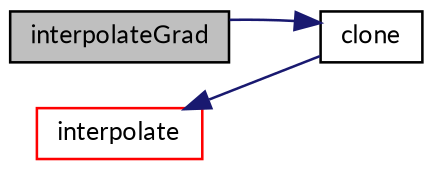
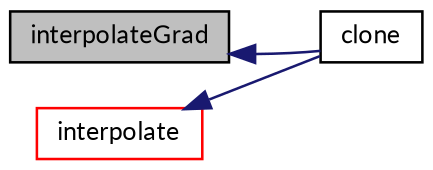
(262, 20) -> (285, 53)
